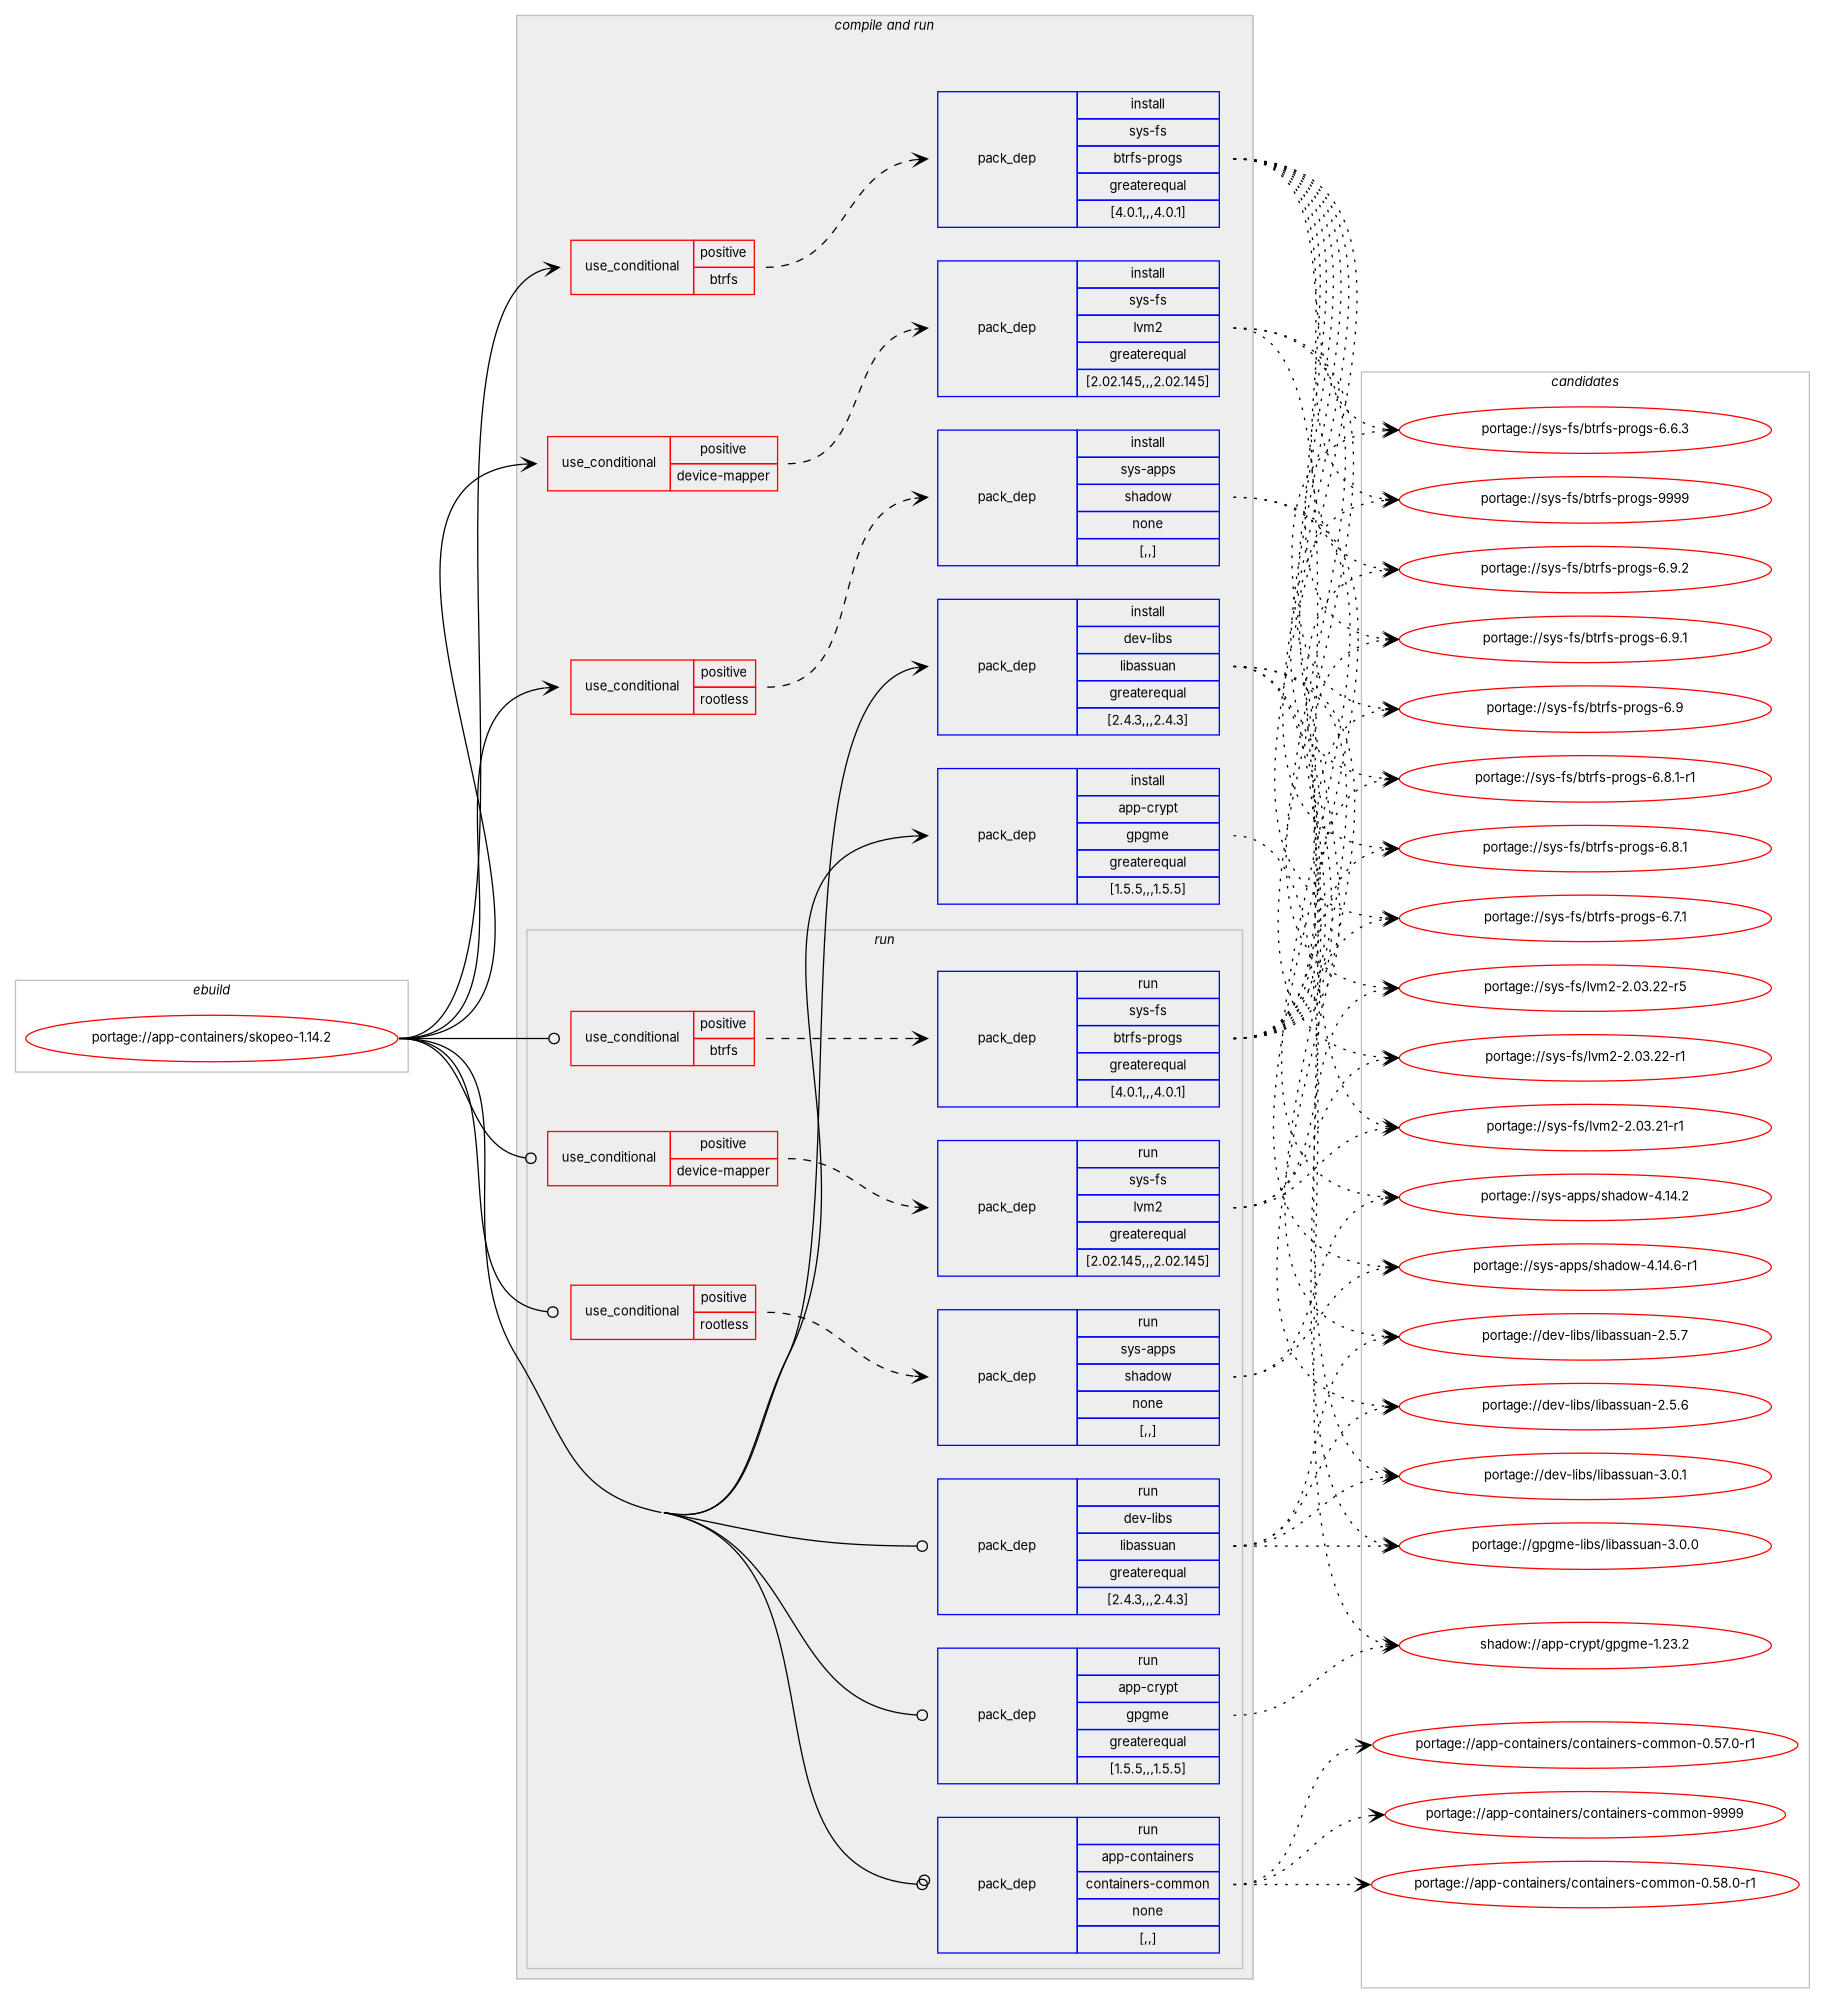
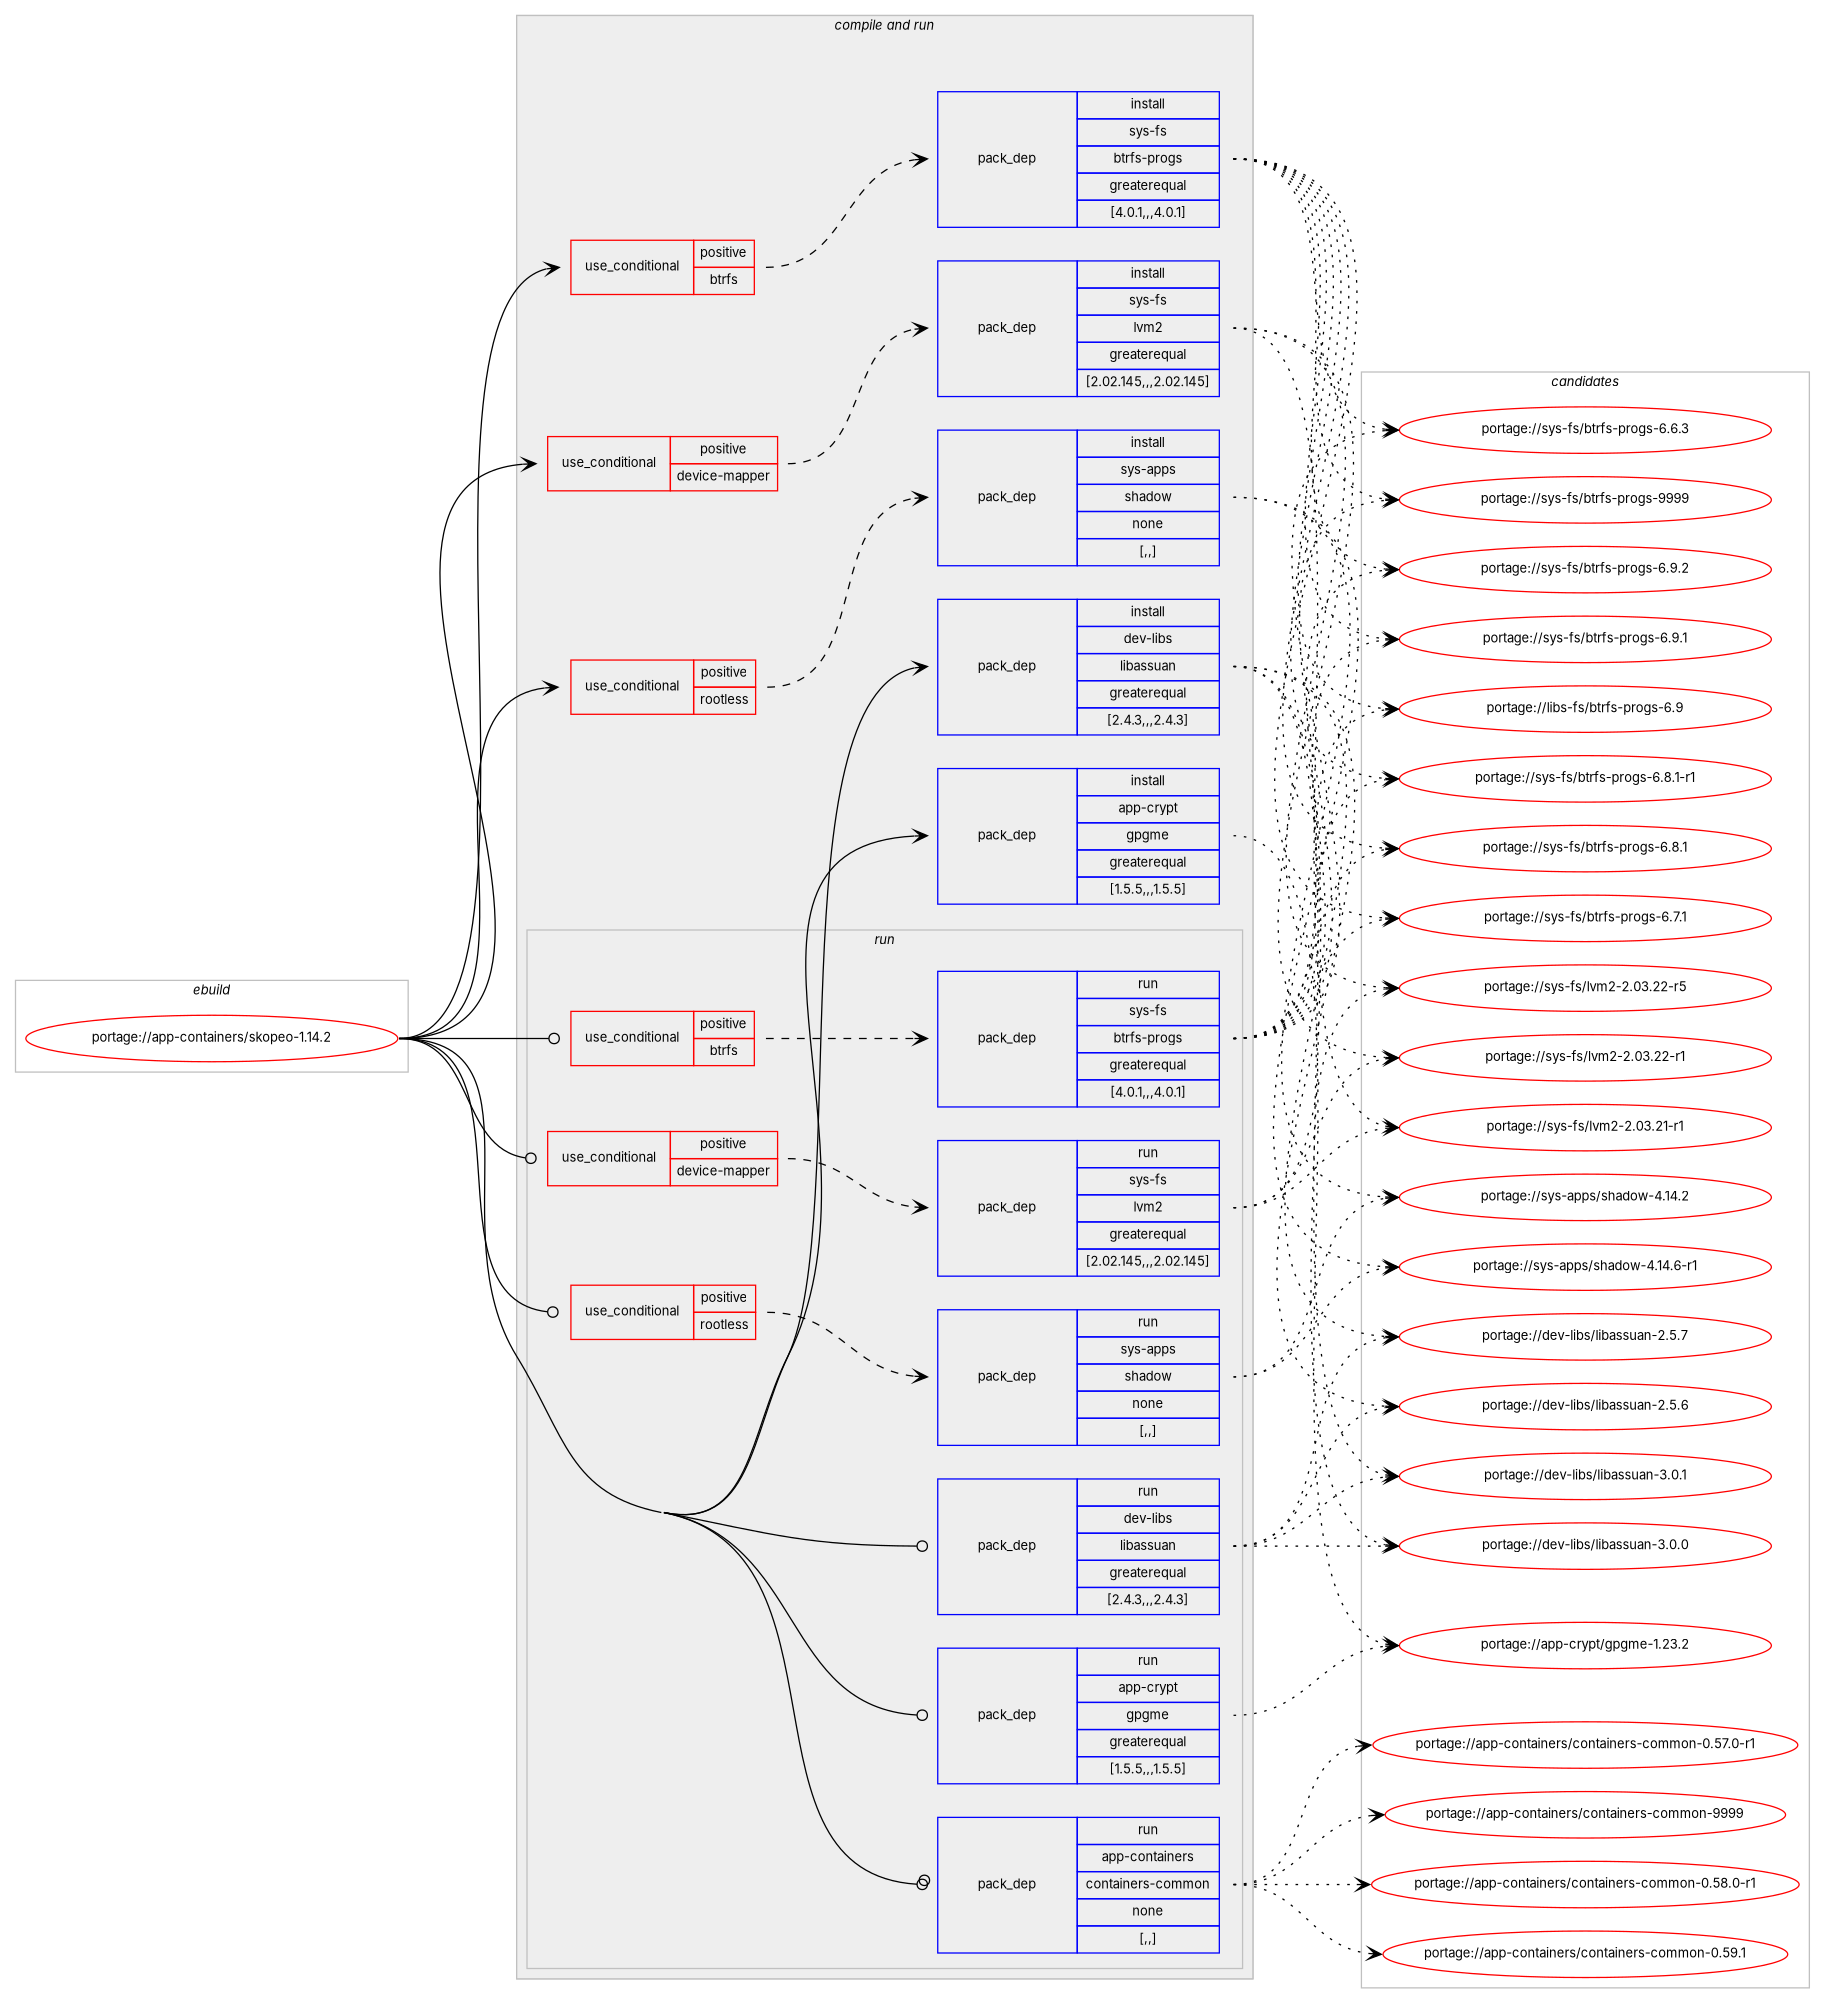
(1585, 709) -> (1585, 709)
(1585, 1546) -> (1585, 1546)
(1585, 1646) -> (1585, 1646)
none -> (1585, 1954)
